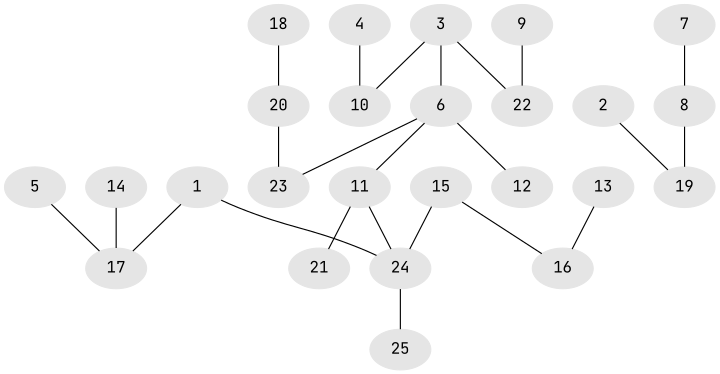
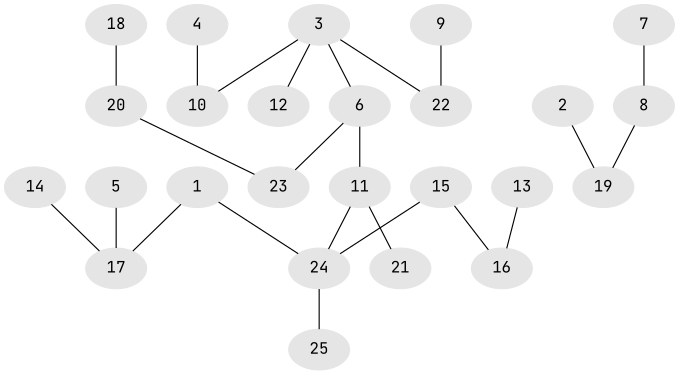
(481, 146) -> (299, 65)
